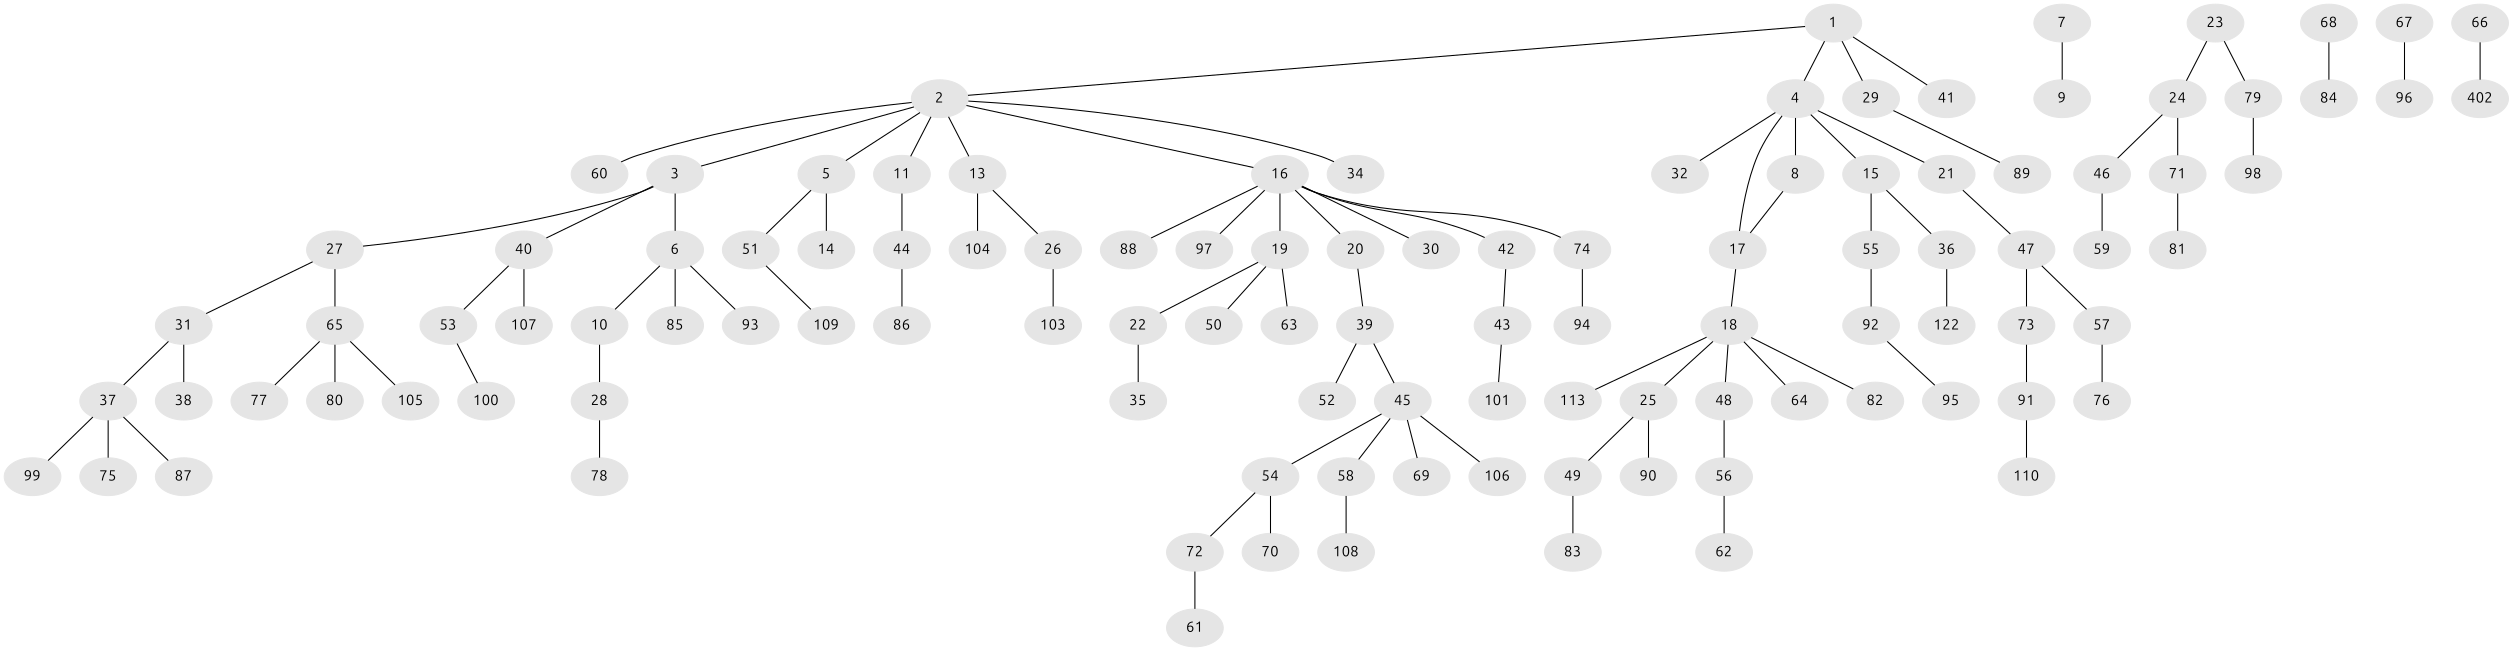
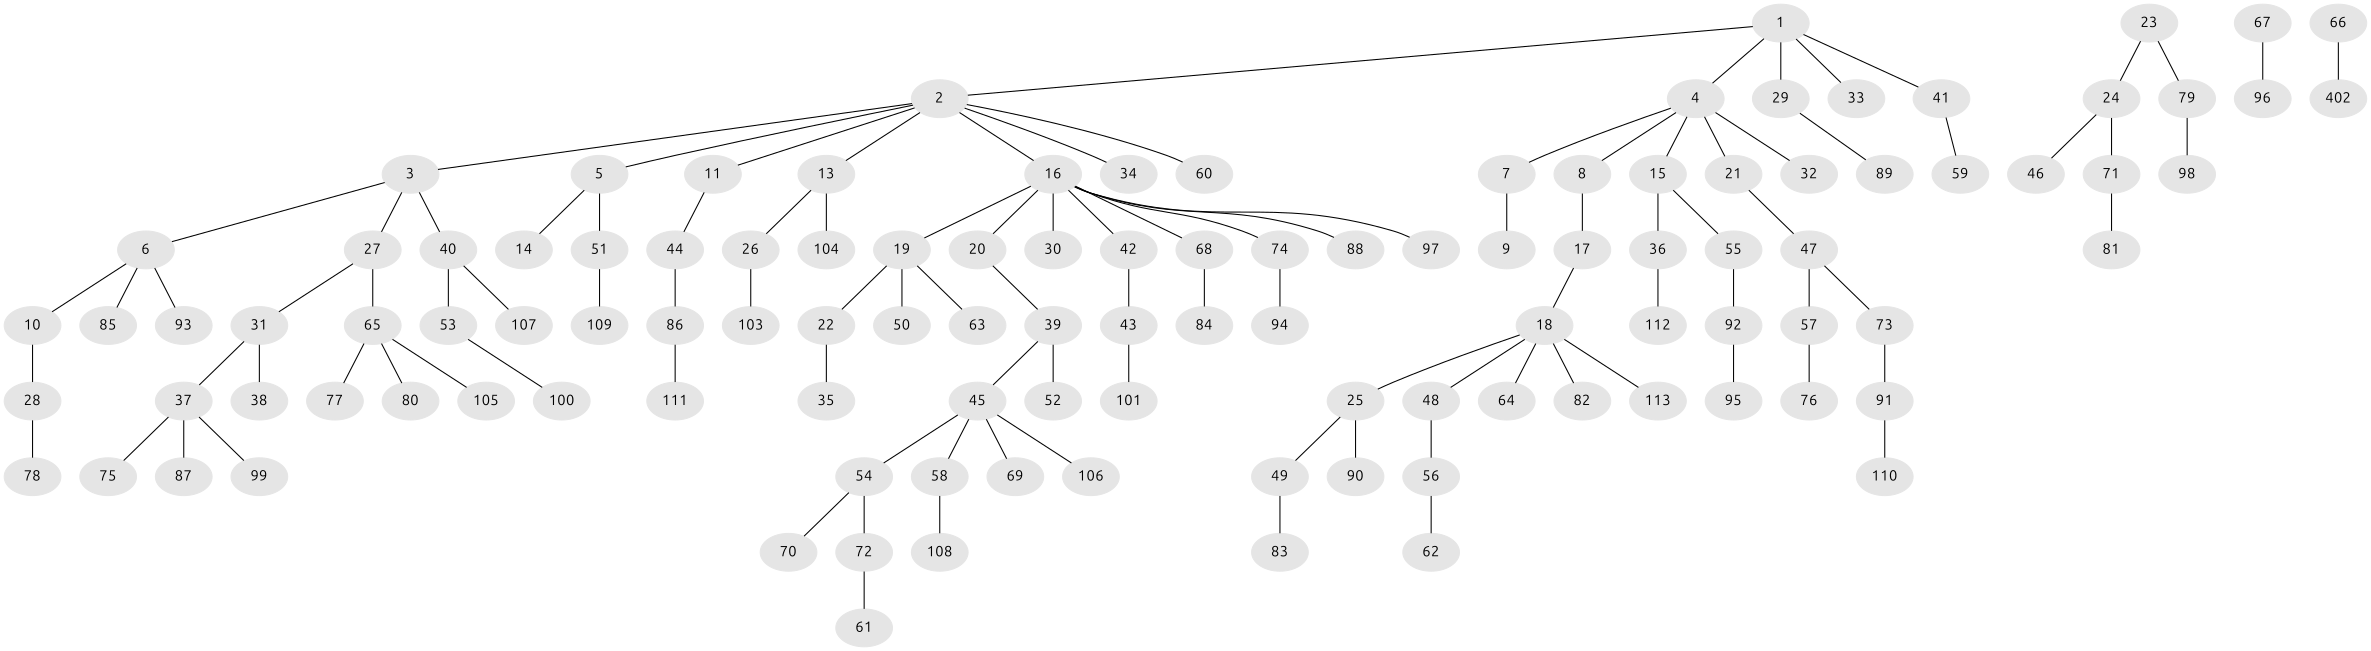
none -> (1856, 99)
(1752, 170) -> (1599, 134)
none -> (1129, 212)
(2102, 212) -> (1951, 137)
(1947, 325) -> (1658, 325)
none -> (675, 401)
